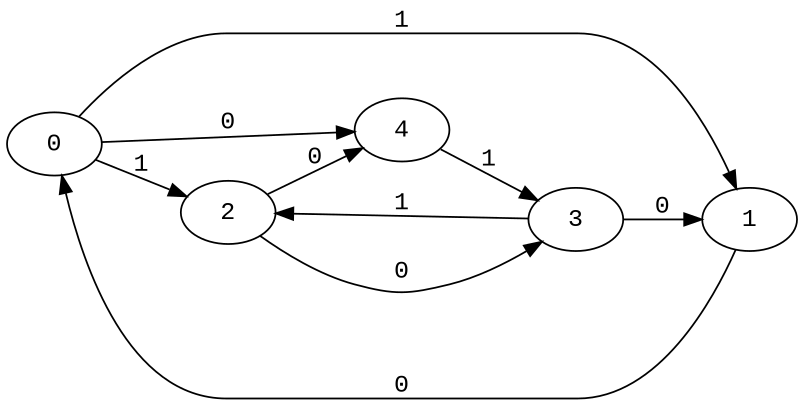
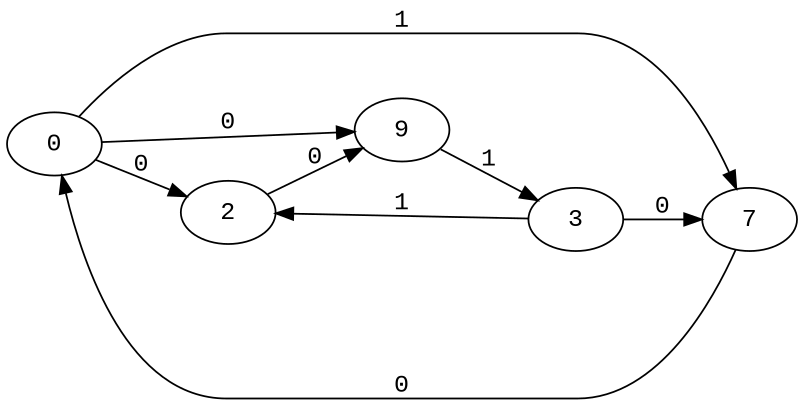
(402, 130) -> (402, 130)
(141, 164) -> (141, 164)
(750, 219) -> (750, 219)
(391, 292) -> none
